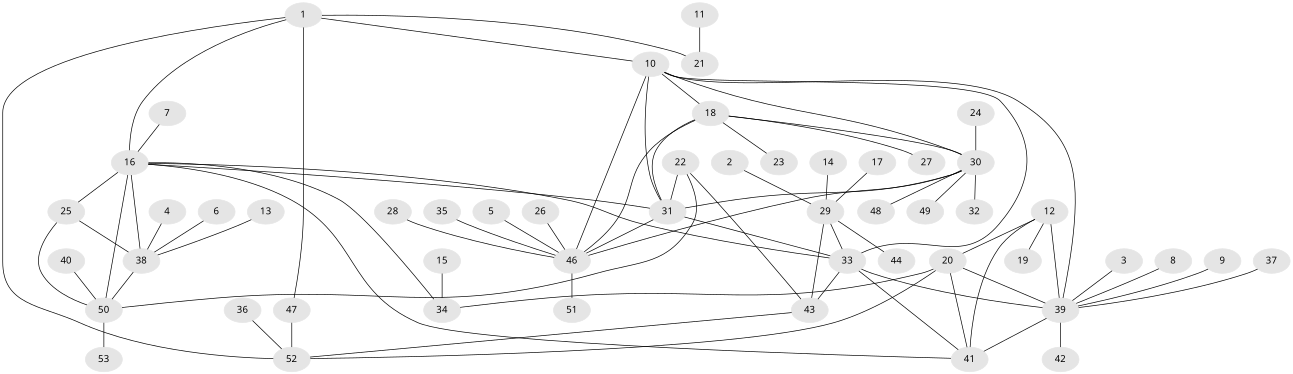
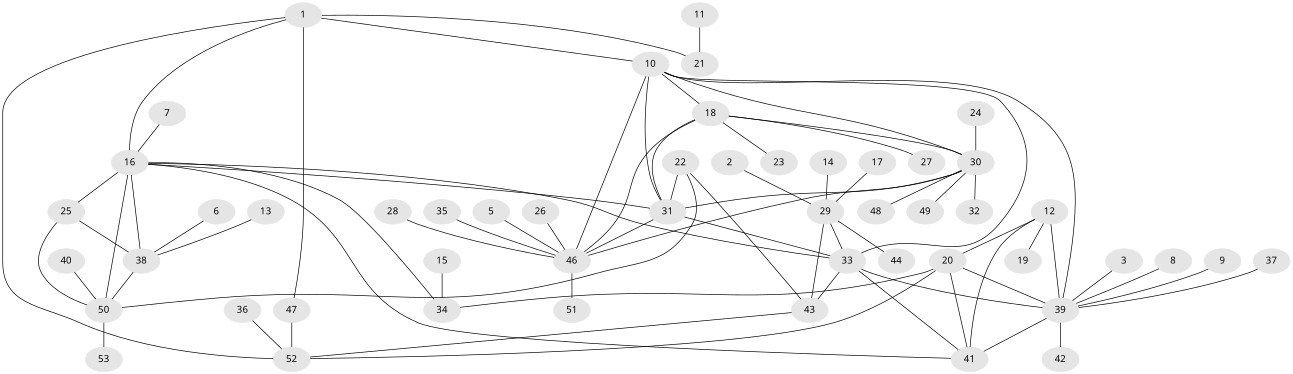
(167, 212) -> none
